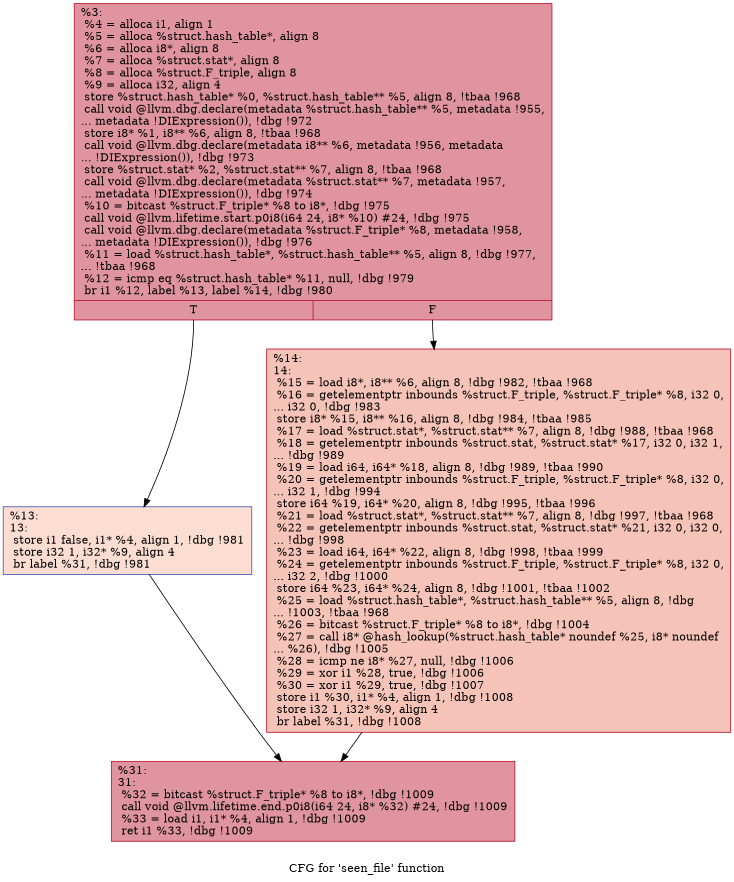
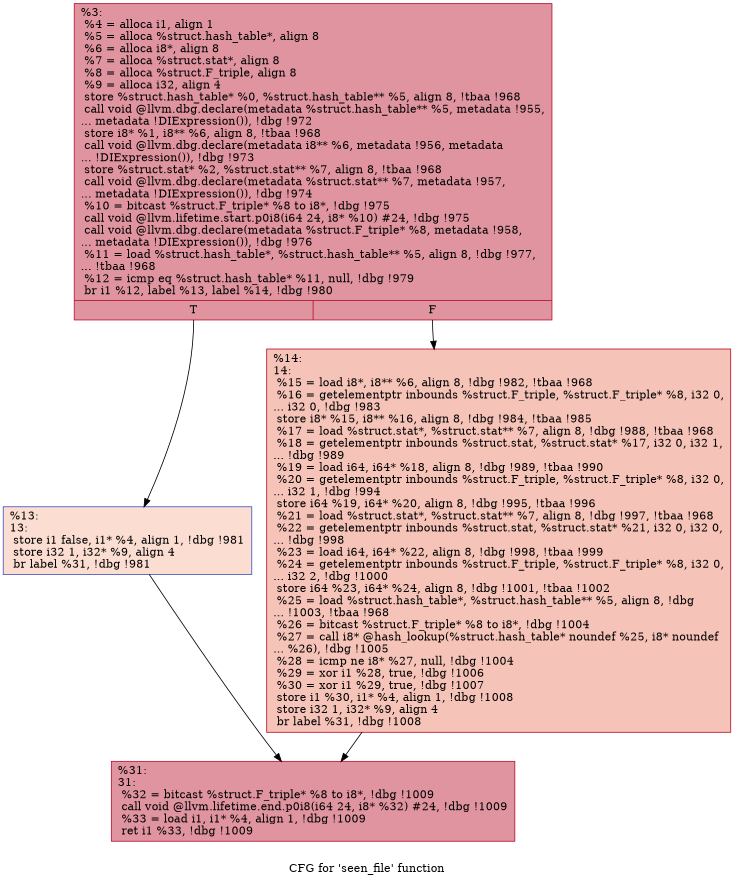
(394, 661) -> (394, 661)
